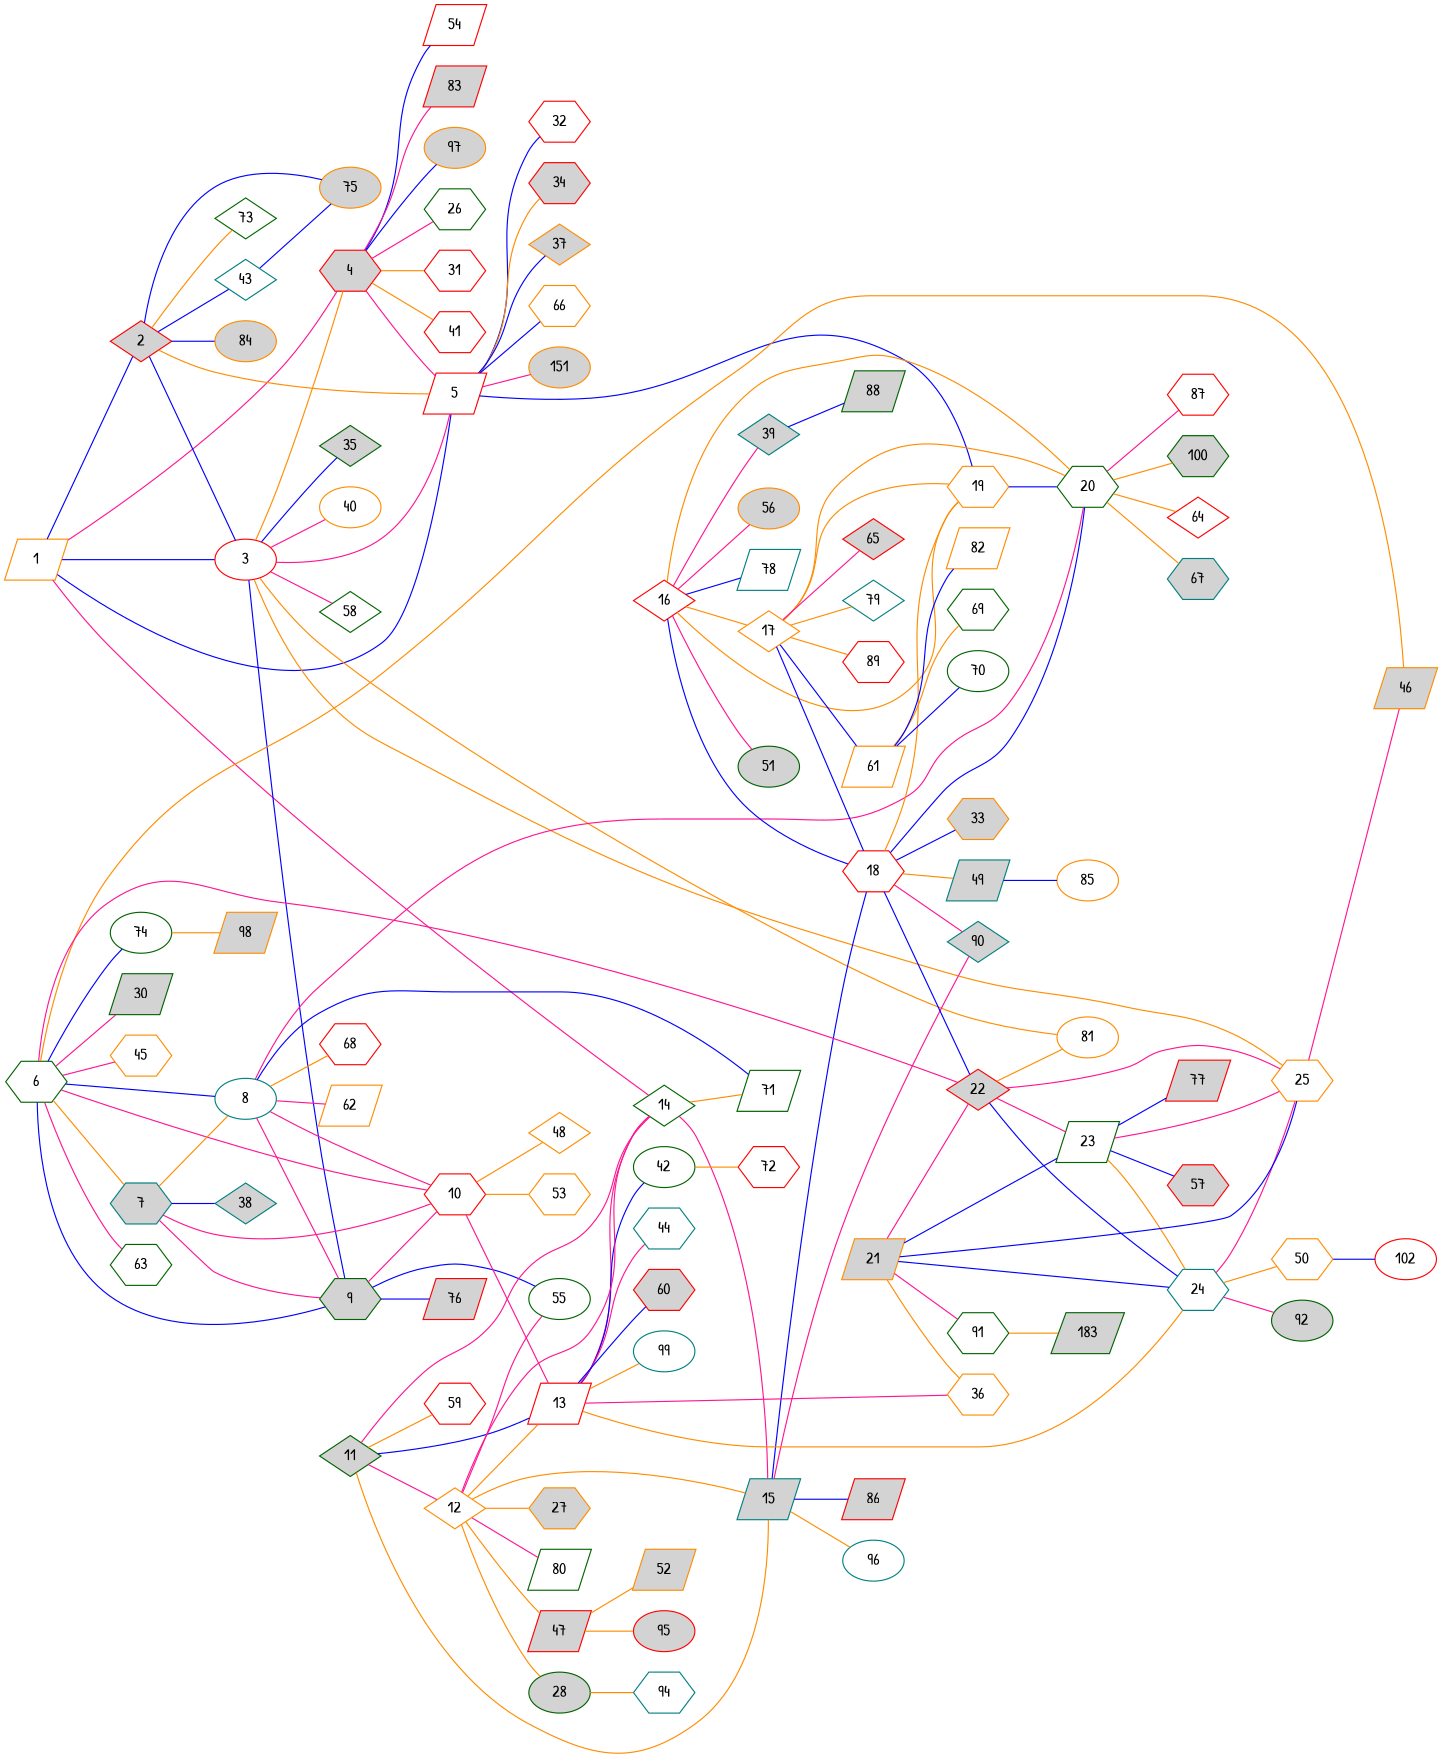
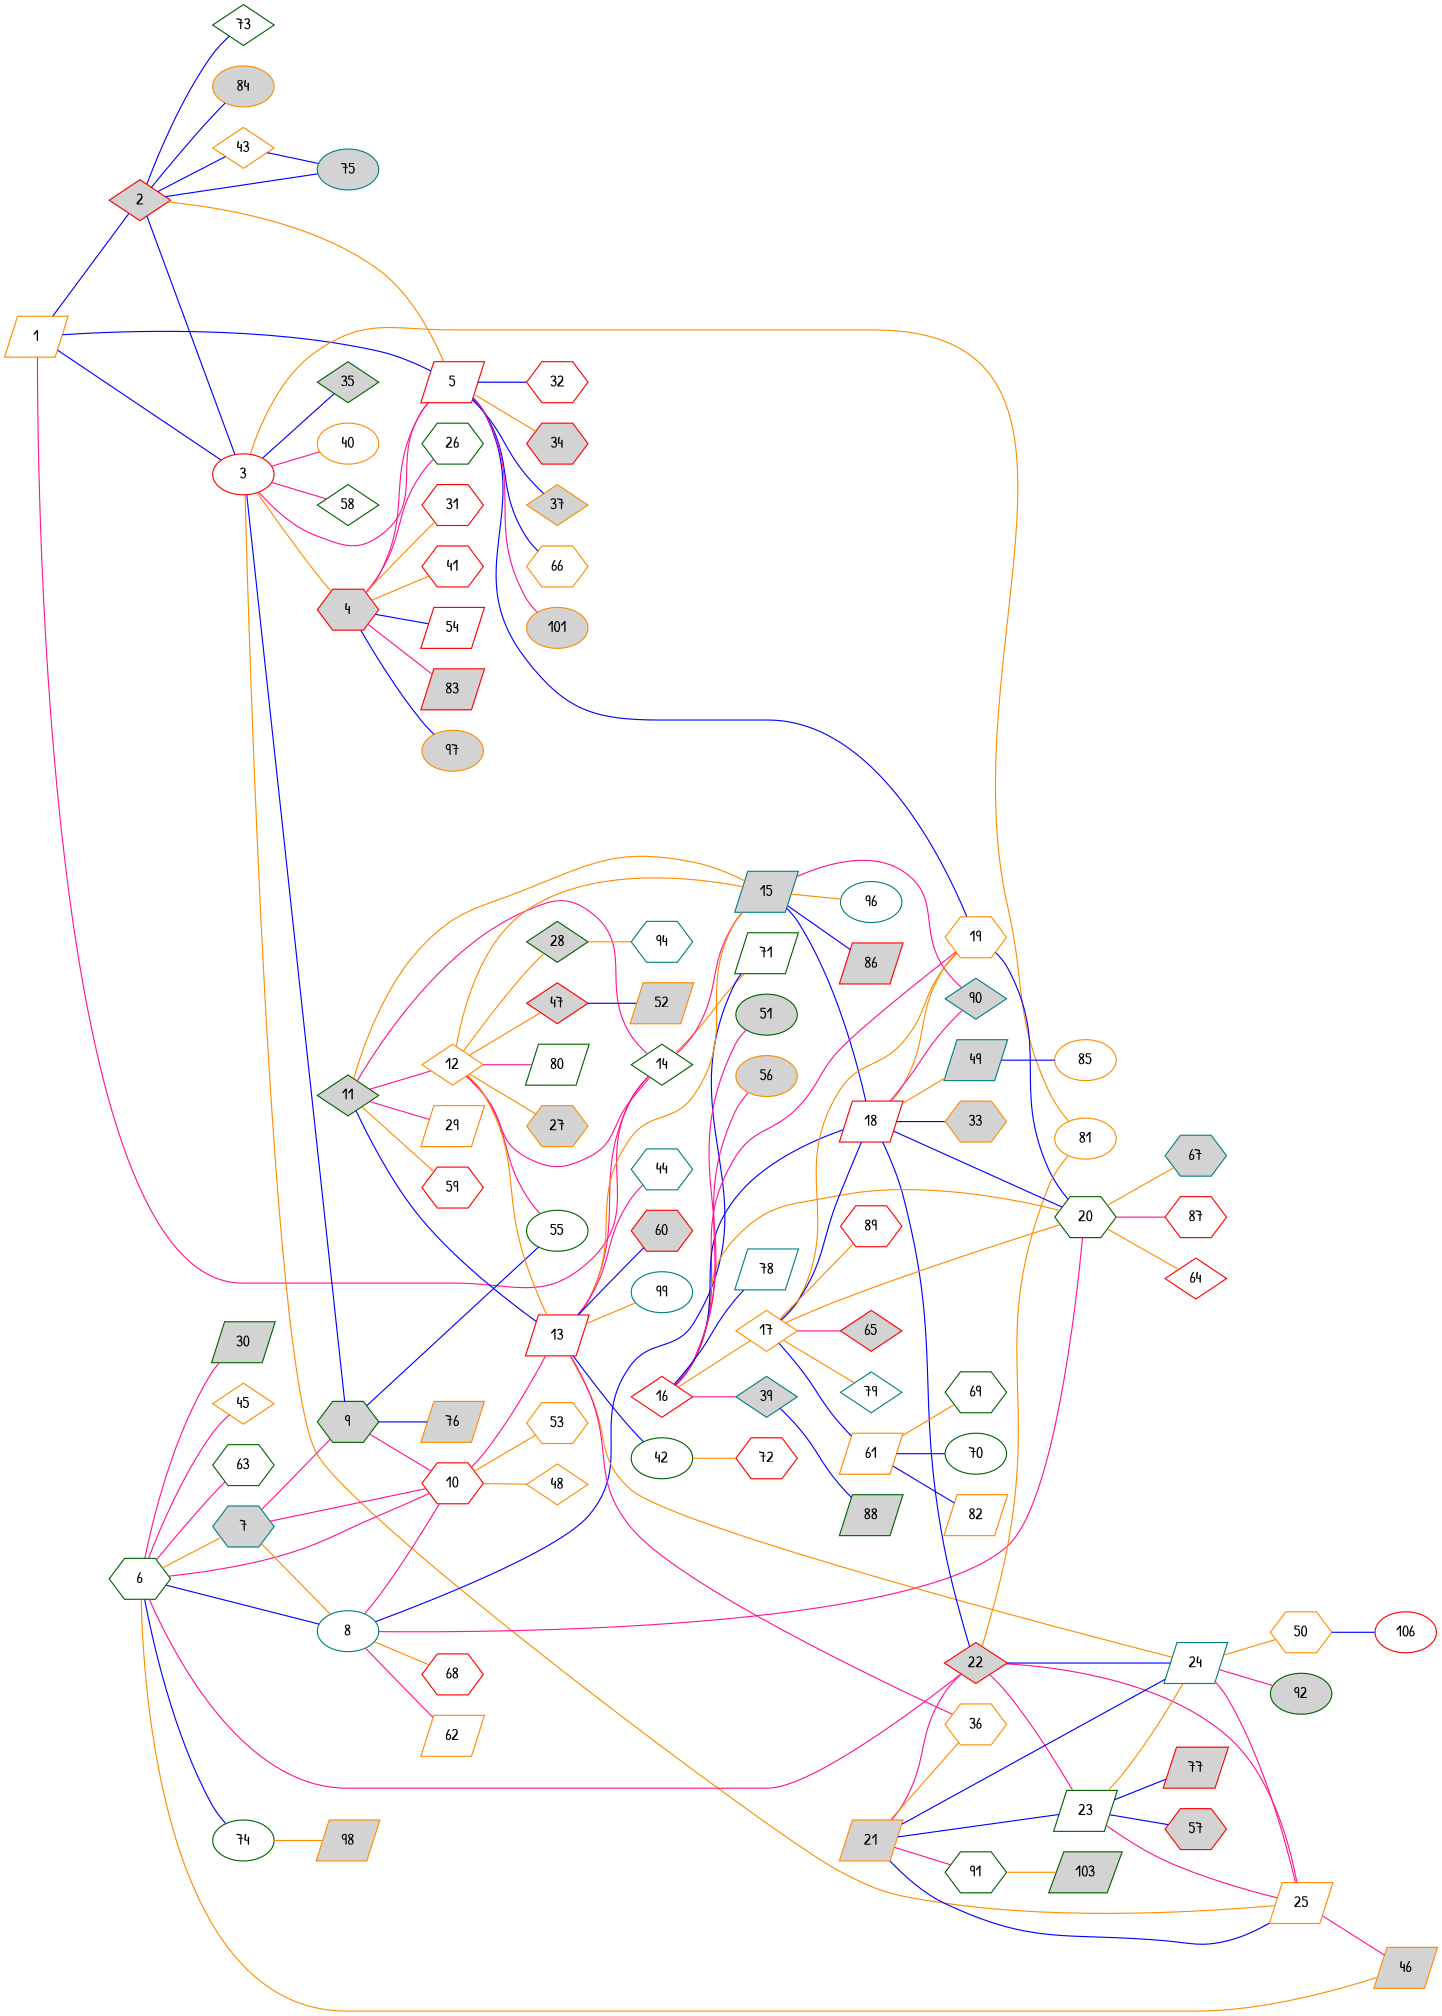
(350, 188) -> (348, 169)
(190, 277) -> (181, 106)
(246, 280) -> (243, 148)
(560, 367) -> (557, 628)
(216, 430) -> none
(1198, 456) -> none
(881, 705) -> (757, 1135)
(873, 871) -> (871, 1122)
(141, 1056) -> (243, 1404)
(1302, 1081) -> (1301, 1903)
none -> (665, 1116)
none -> (453, 1126)
(298, 1198) -> none
(246, 1204) -> none
(1406, 1259) -> (1406, 1632)
(1198, 1290) -> (1196, 1663)
(114, 1298) -> none
(455, 1299) -> (453, 1422)
(1088, 1333) -> (1085, 1872)
(612, 1600) -> (611, 1003)
(560, 1631) -> (557, 1003)
(664, 1631) -> none
(560, 1693) -> (557, 942)
